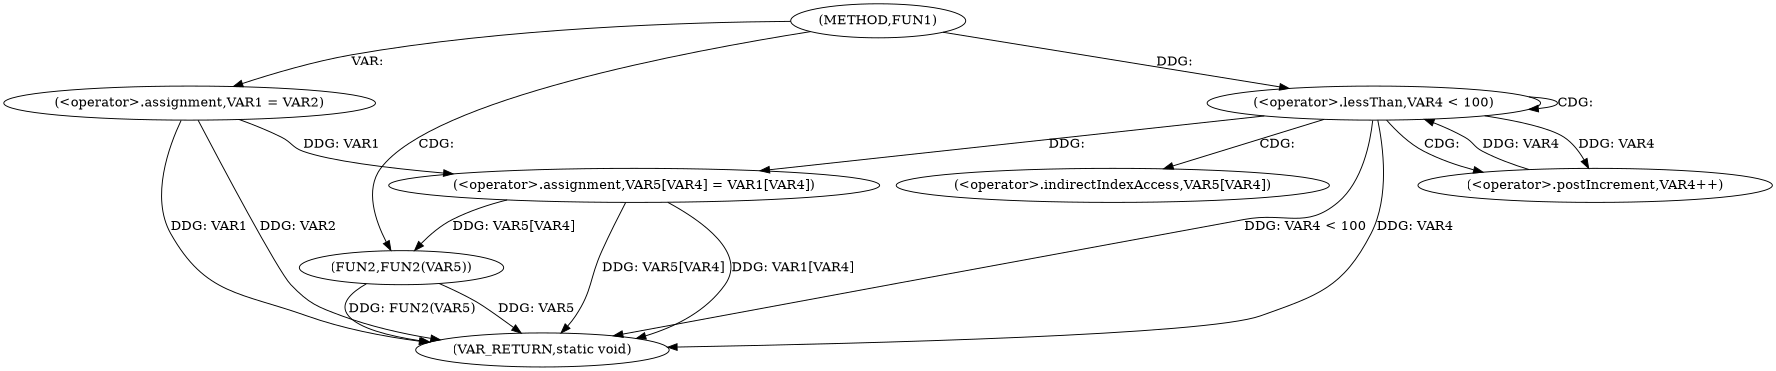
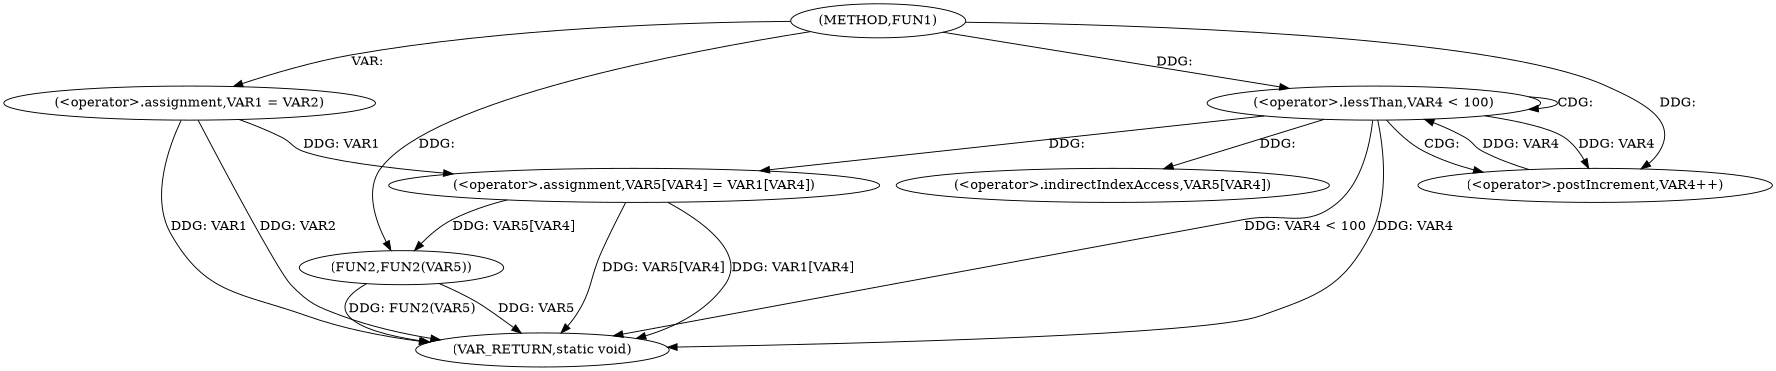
none -> (1345, 39)
(439, 144) -> (439, 144)
(1280, 144) -> (1280, 144)
